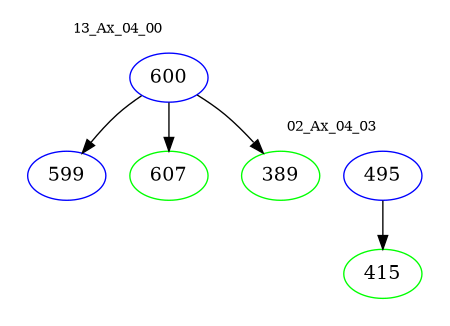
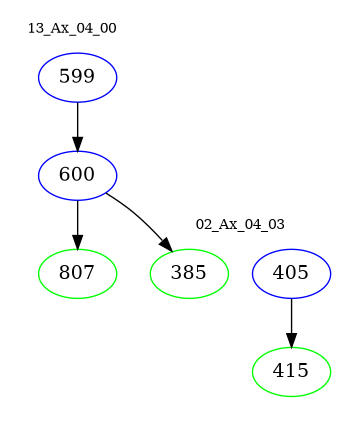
(114, 117) -> (78, 120)
(169, 176) -> (78, 274)
(281, 176) -> (189, 274)
(383, 176) -> (292, 274)
